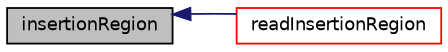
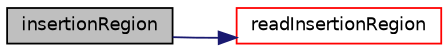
(214, 14) -> (196, 38)
